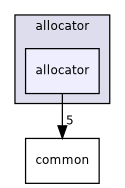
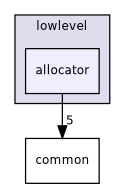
(62, 27) -> (62, 27)
